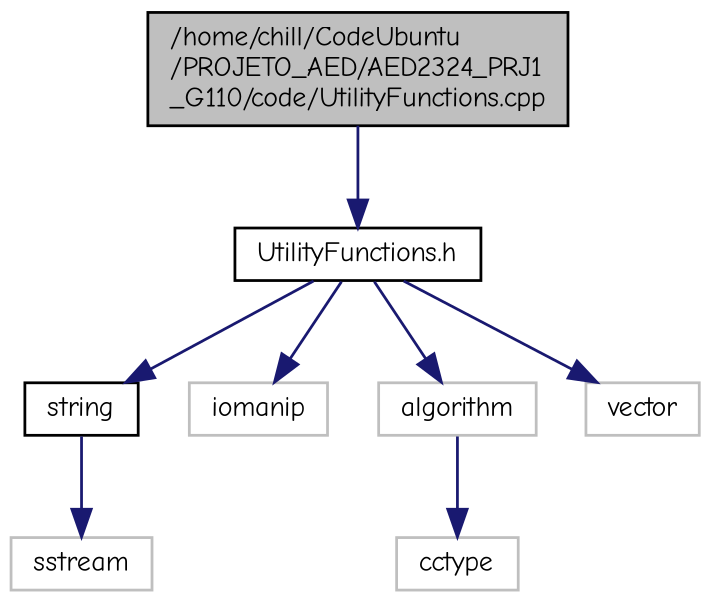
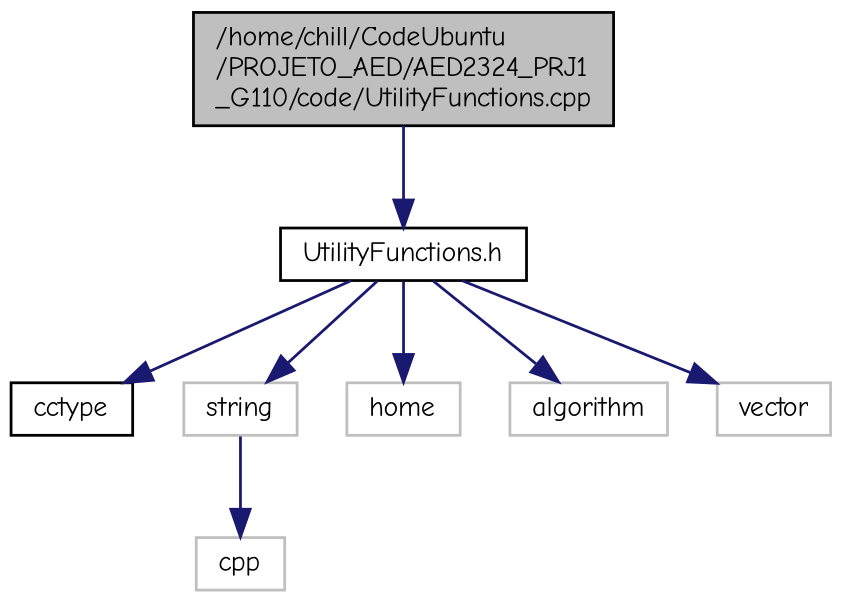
(82, 409) -> (240, 409)
(258, 409) -> (404, 409)
(457, 473) -> (250, 326)
(82, 564) -> (240, 564)
(457, 564) -> (72, 409)
